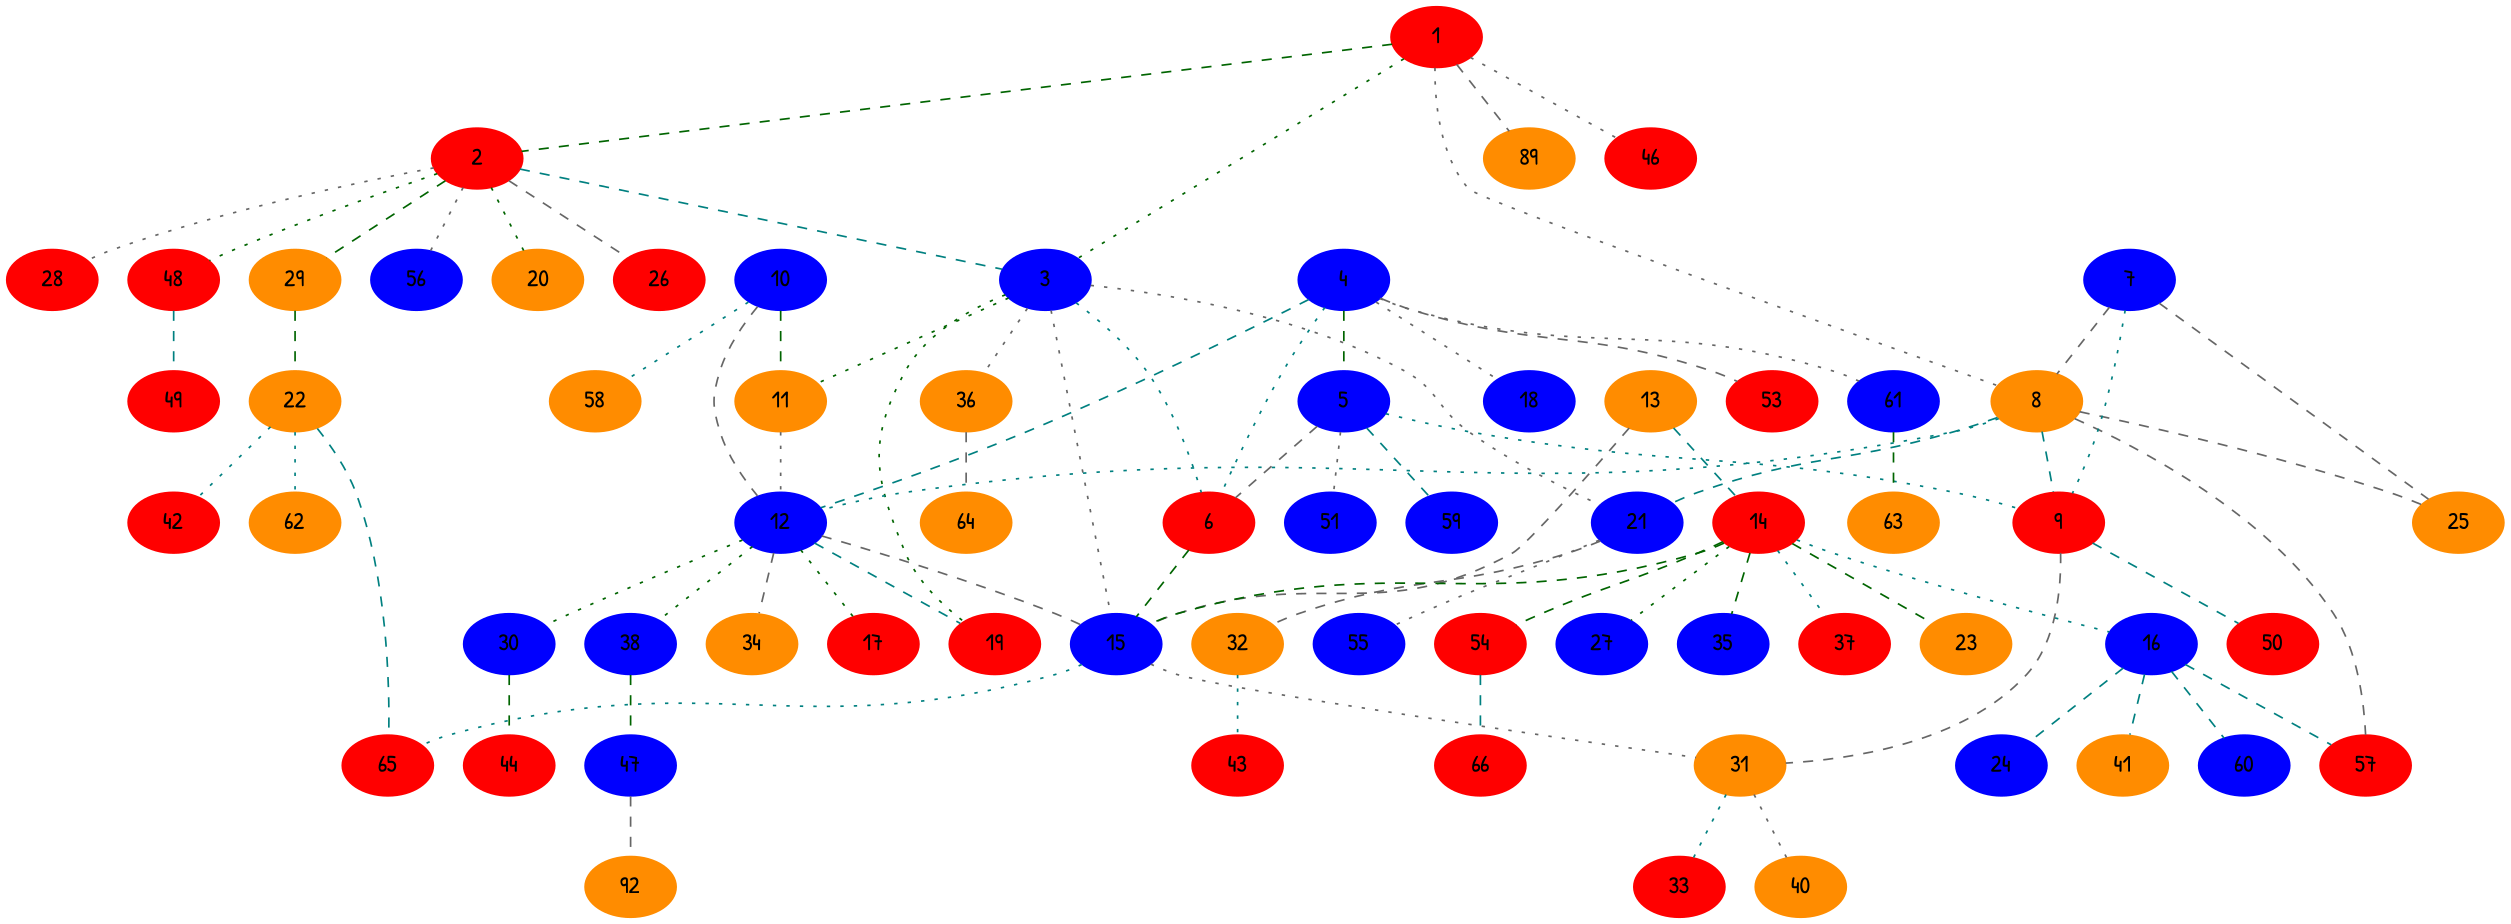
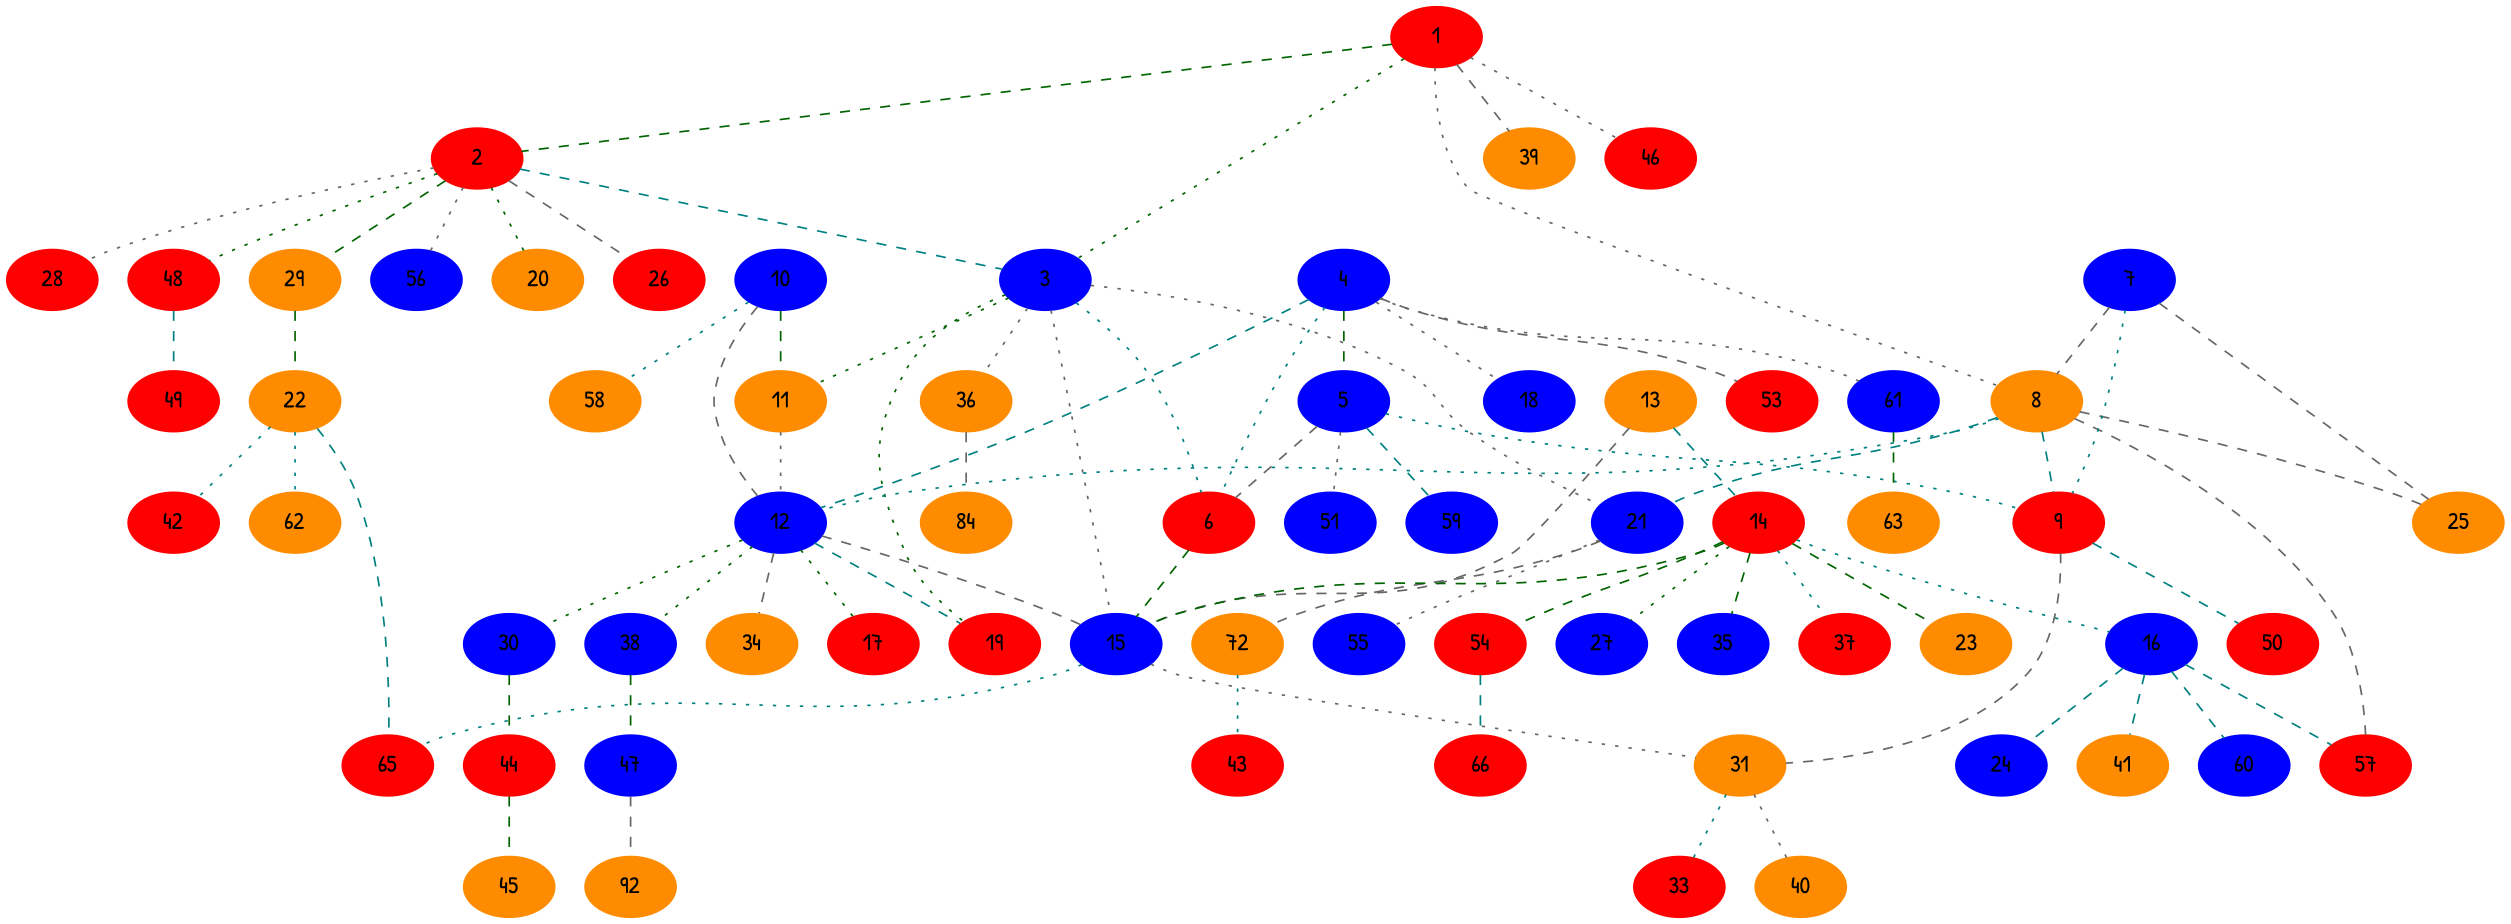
(1529, 158) -> (1529, 158)
(966, 523) -> (966, 523)
(1238, 644) -> (1238, 644)
none -> (509, 887)
